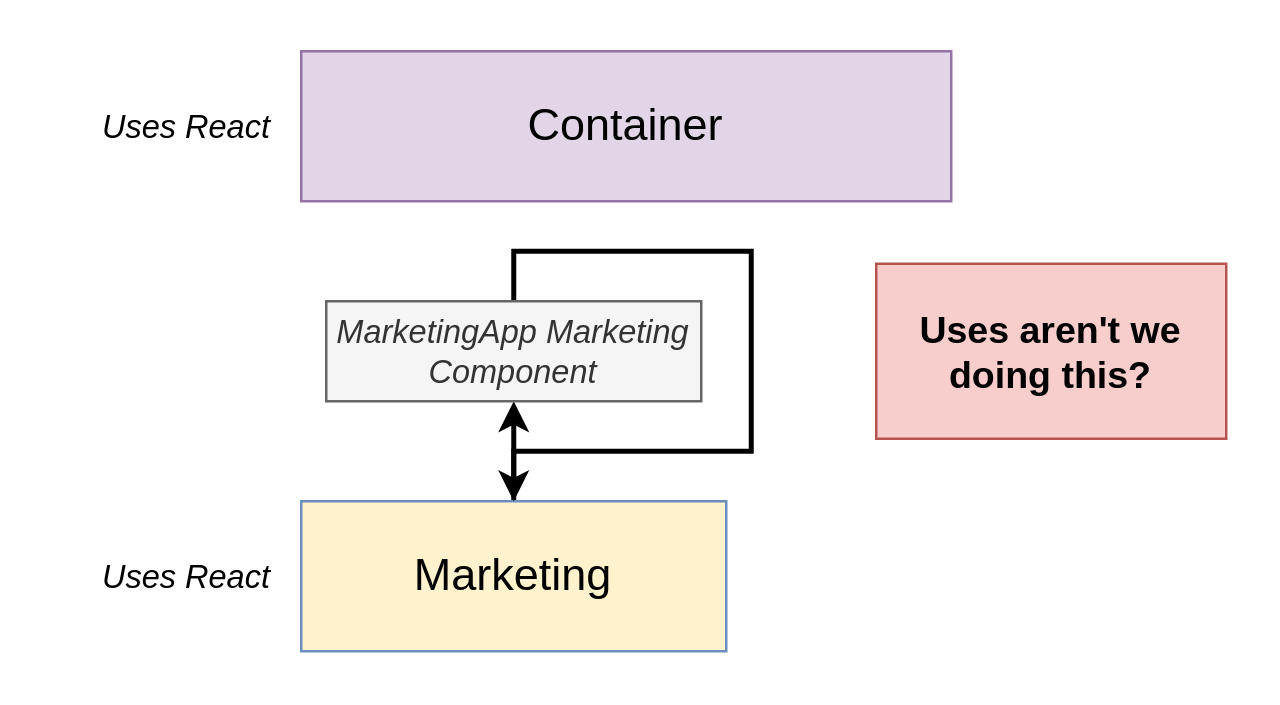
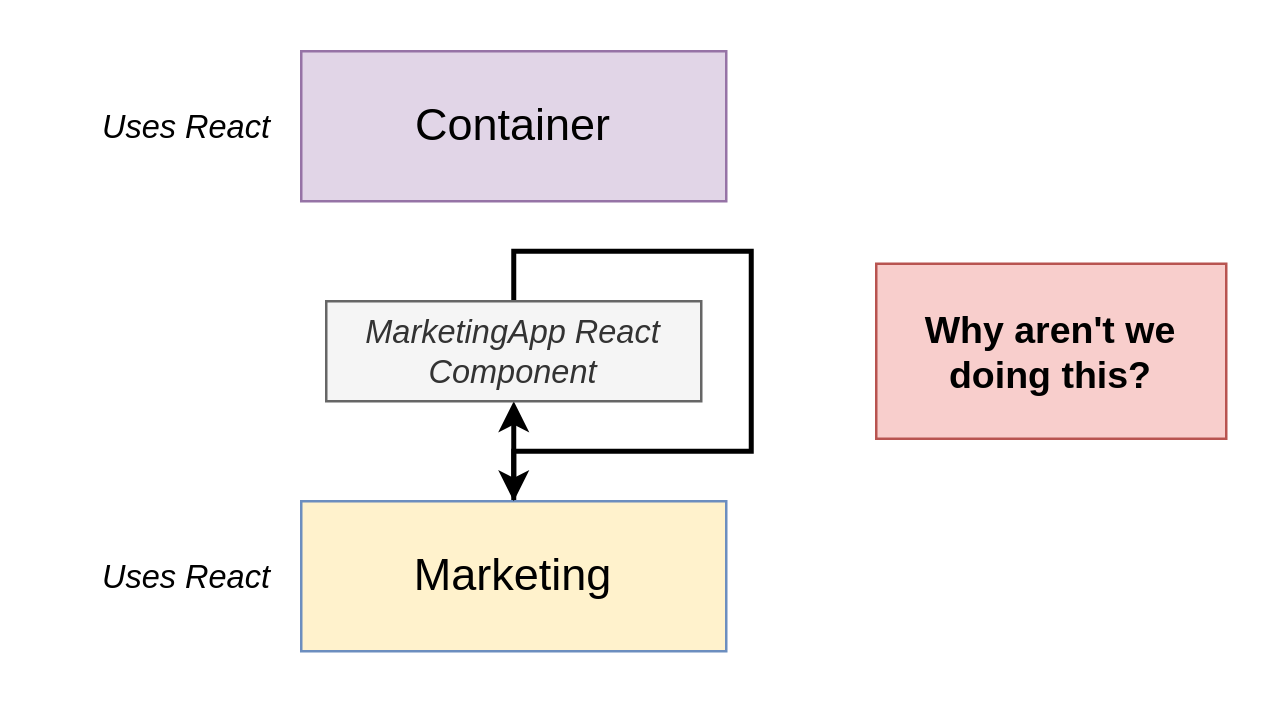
(626, 126) -> (514, 126)
(514, 351) -> (514, 351)
(1051, 351) -> (1051, 351)
